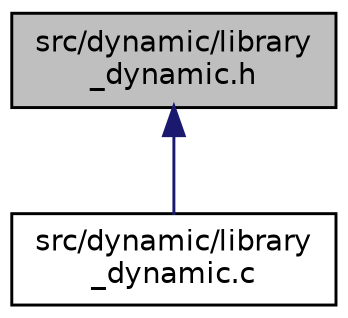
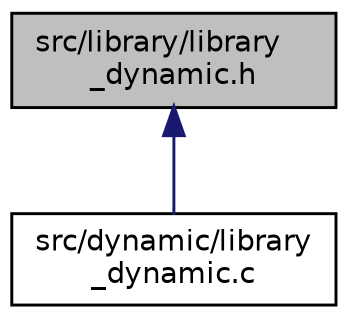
(174, 60) -> (174, 60)
